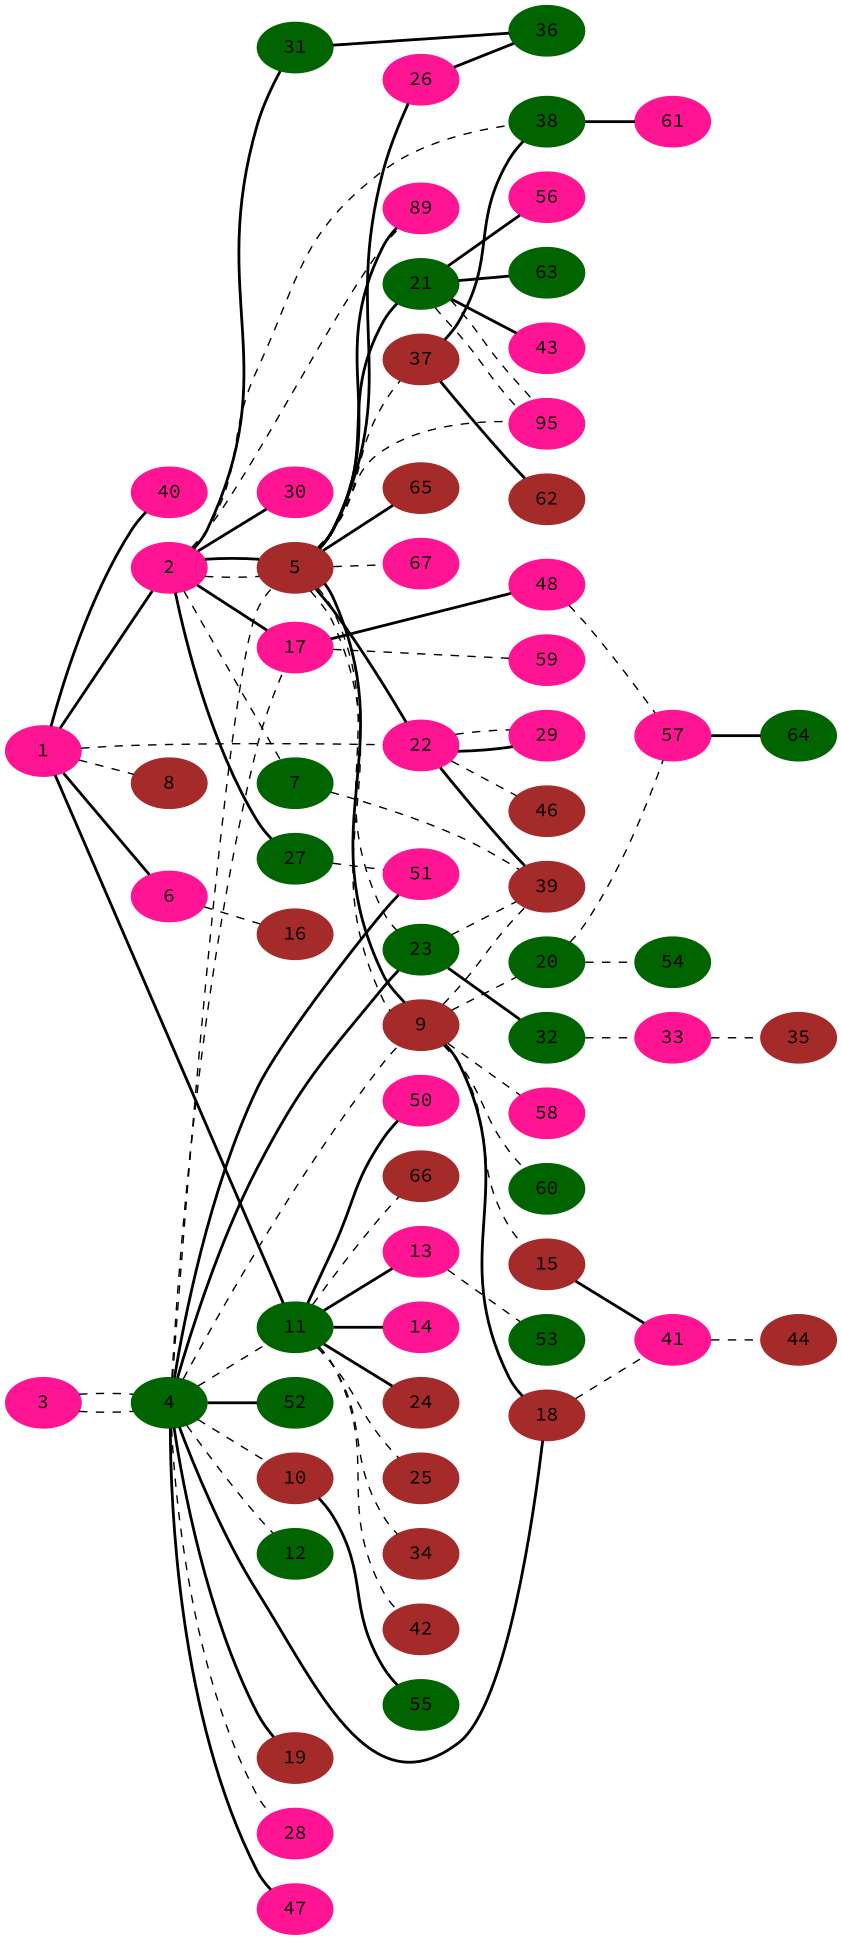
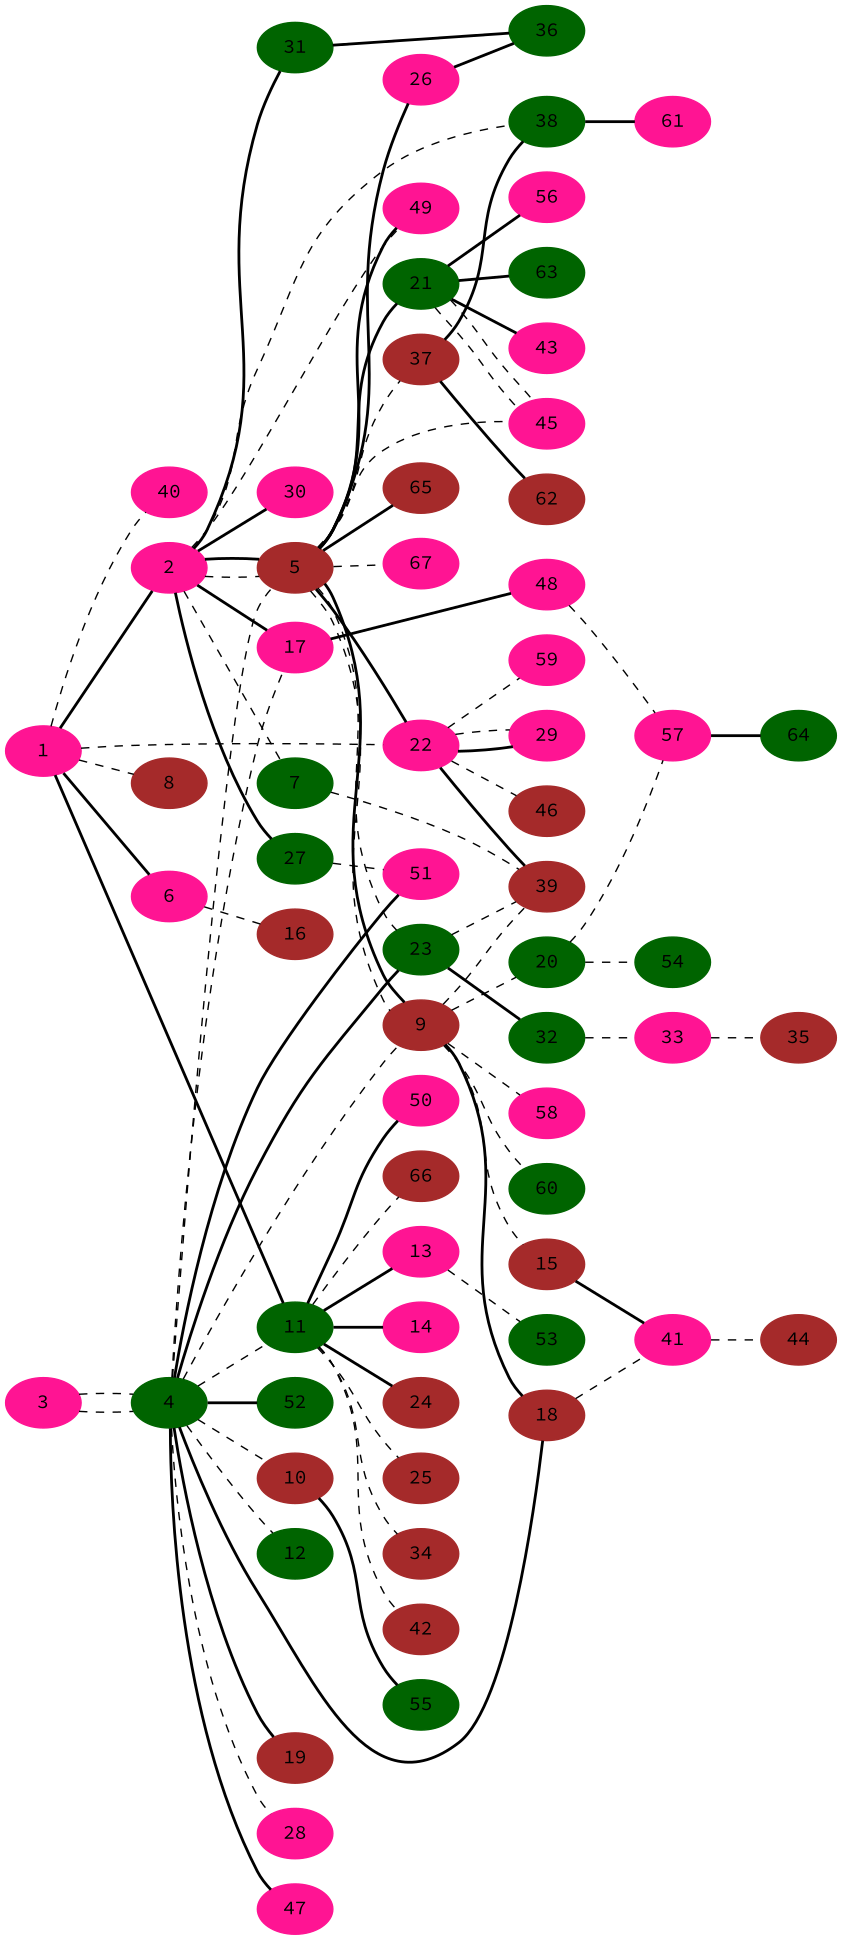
(421, 208) -> (421, 208)
(547, 424) -> (547, 424)
(89, 615) -> (89, 615)
(421, 654) -> (484, 703)
